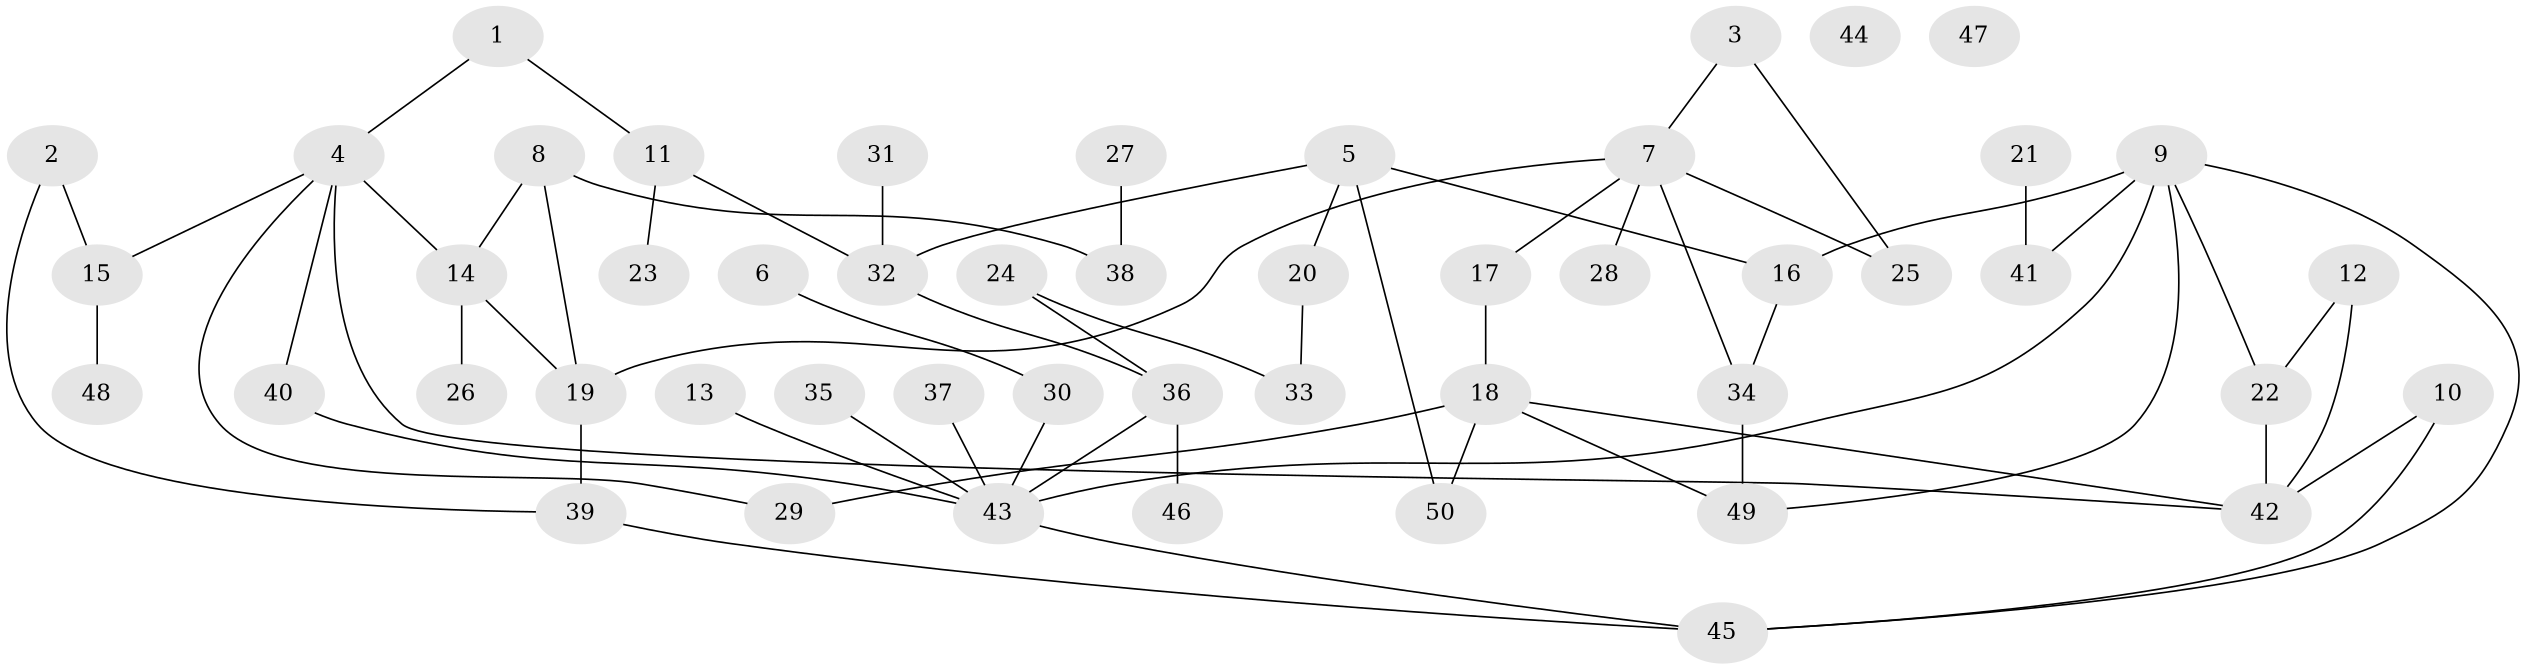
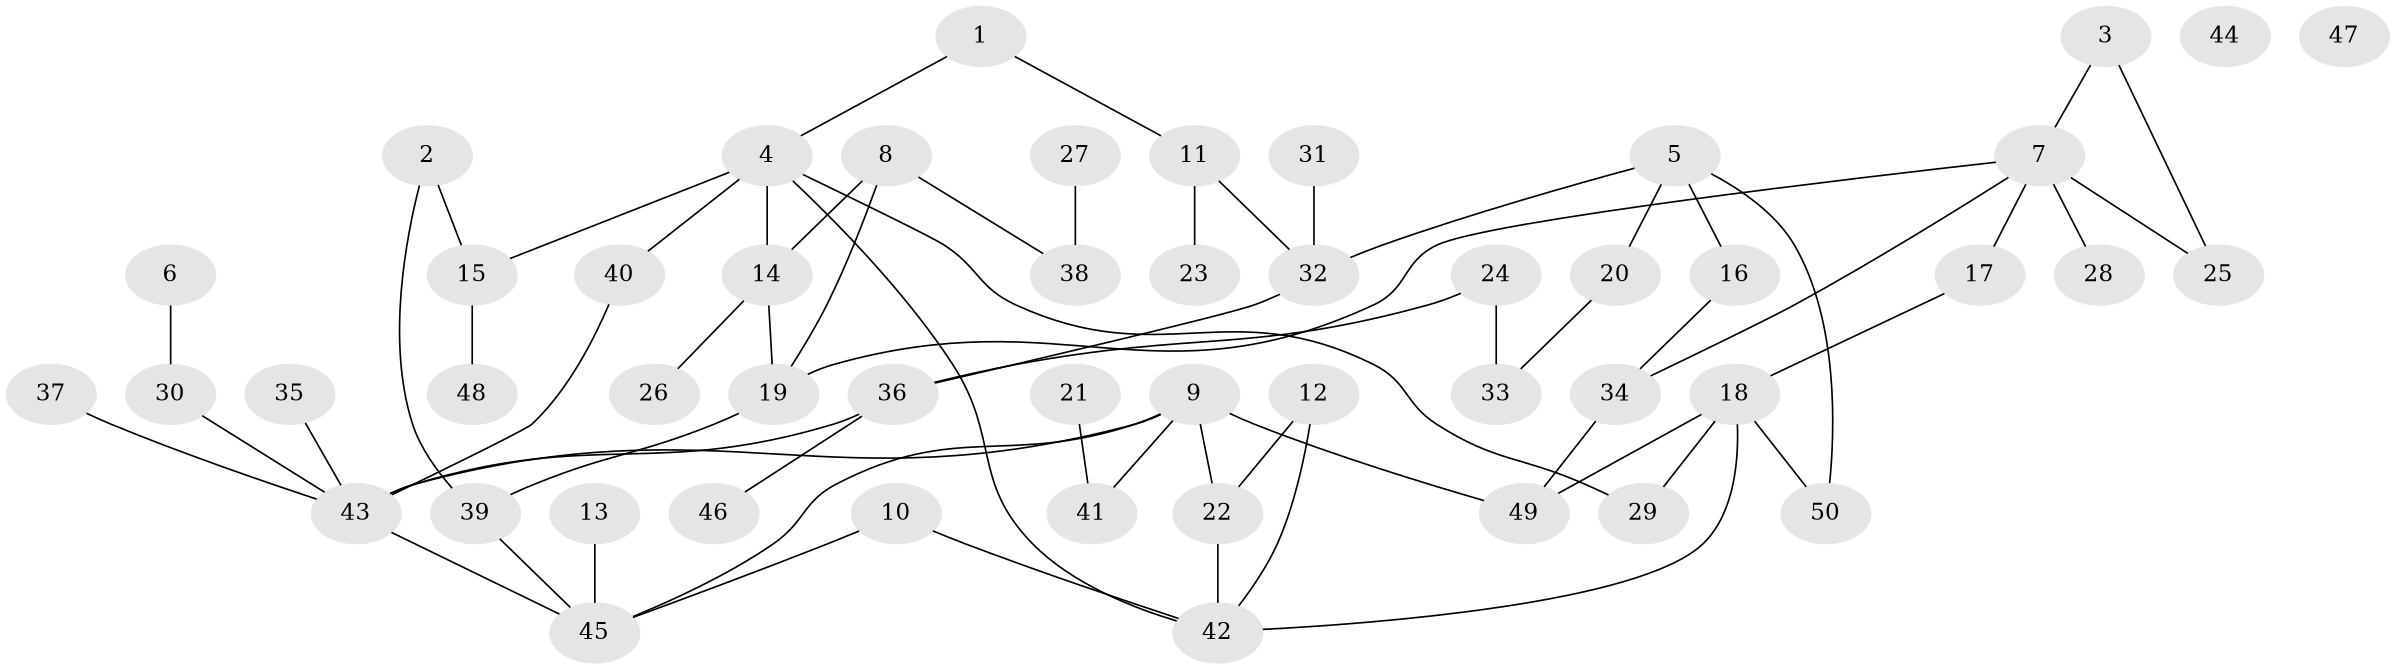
(1973, 212) -> none
(830, 452) -> (595, 573)
